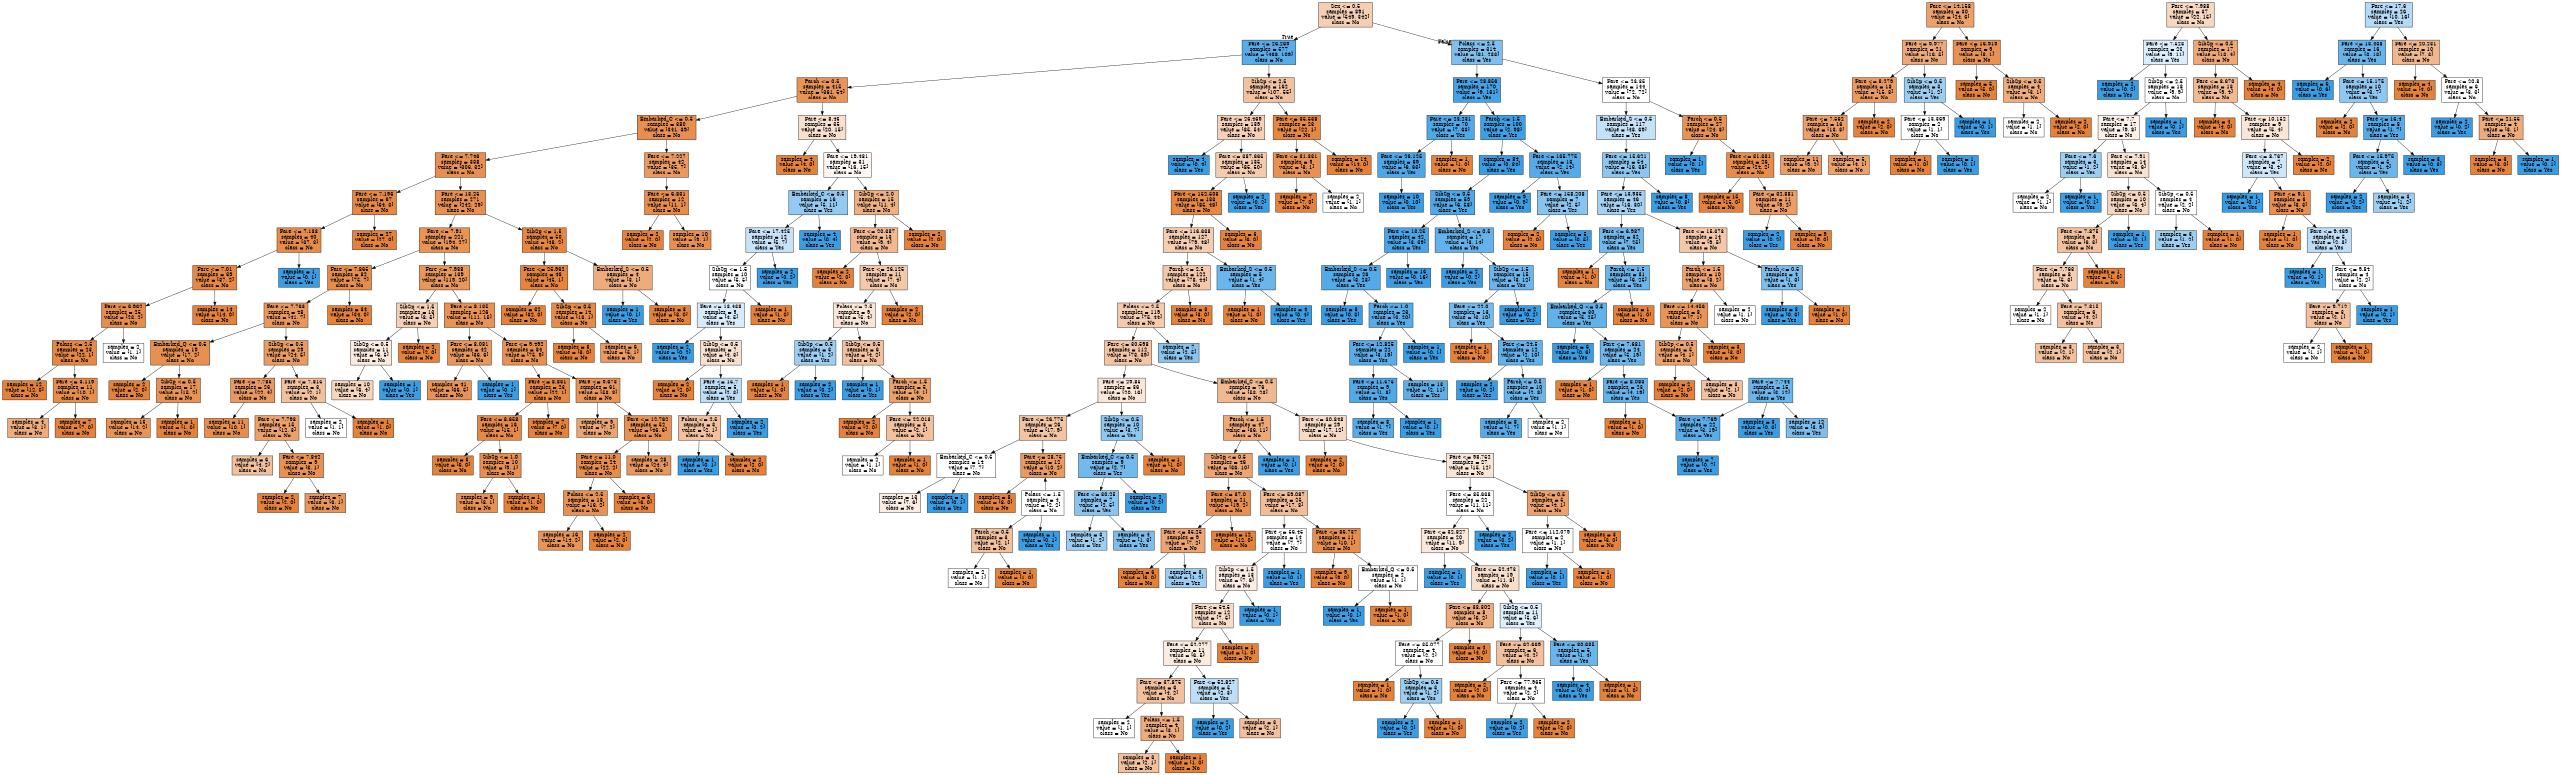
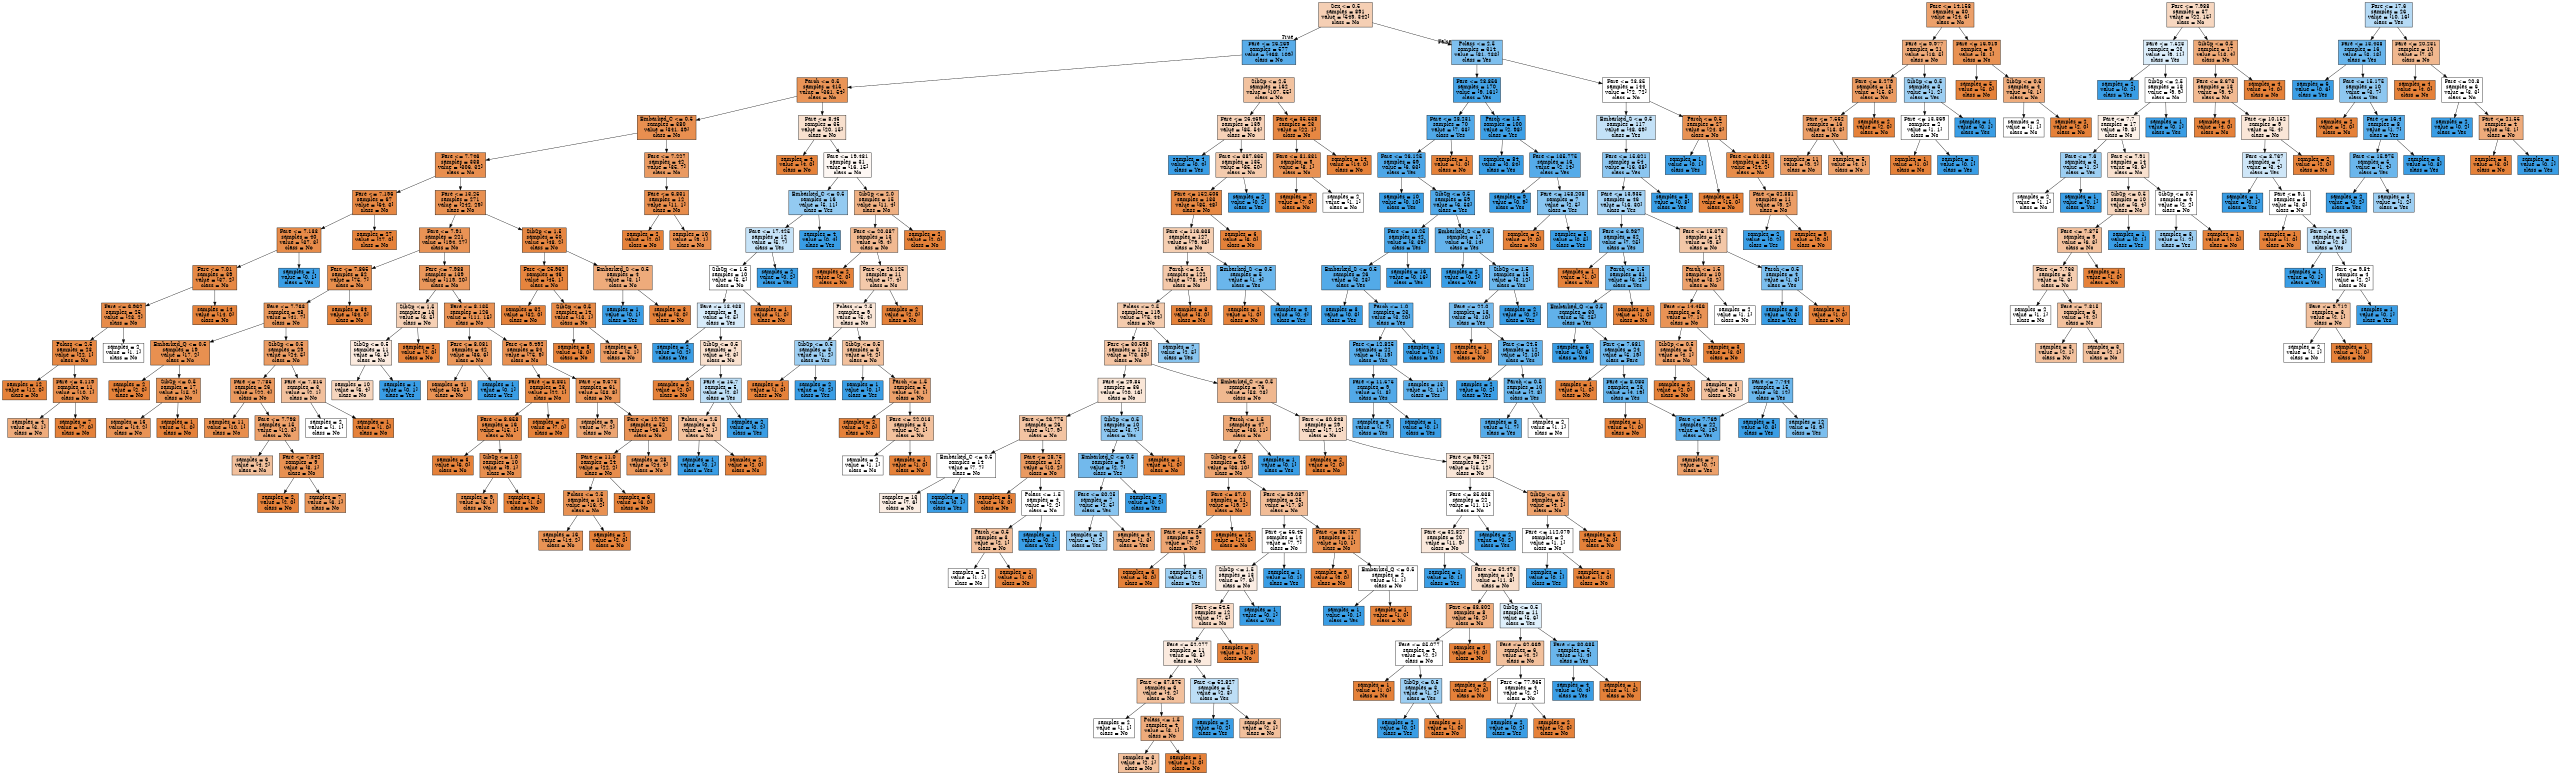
(1269, 69) -> none
(1480, 181) -> (1426, 183)
(1736, 184) -> (1713, 165)
(2290, 203) -> (2290, 203)
(1622, 353) -> (1622, 353)
none -> (264, 408)
(1698, 465) -> (1698, 465)
(1045, 486) -> (1040, 482)
(1134, 541) -> (1134, 541)
